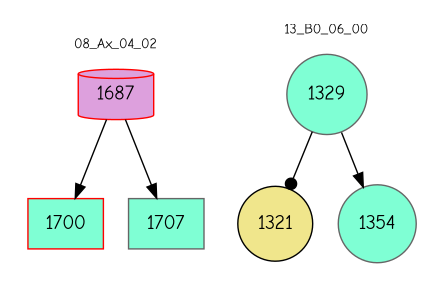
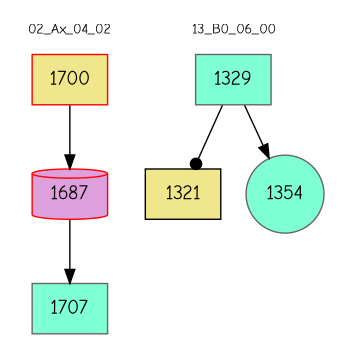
(116, 45) -> (70, 30)
(327, 94) -> (233, 80)
(93, 152) -> (70, 130)
(66, 224) -> (70, 80)
(275, 224) -> (183, 194)
